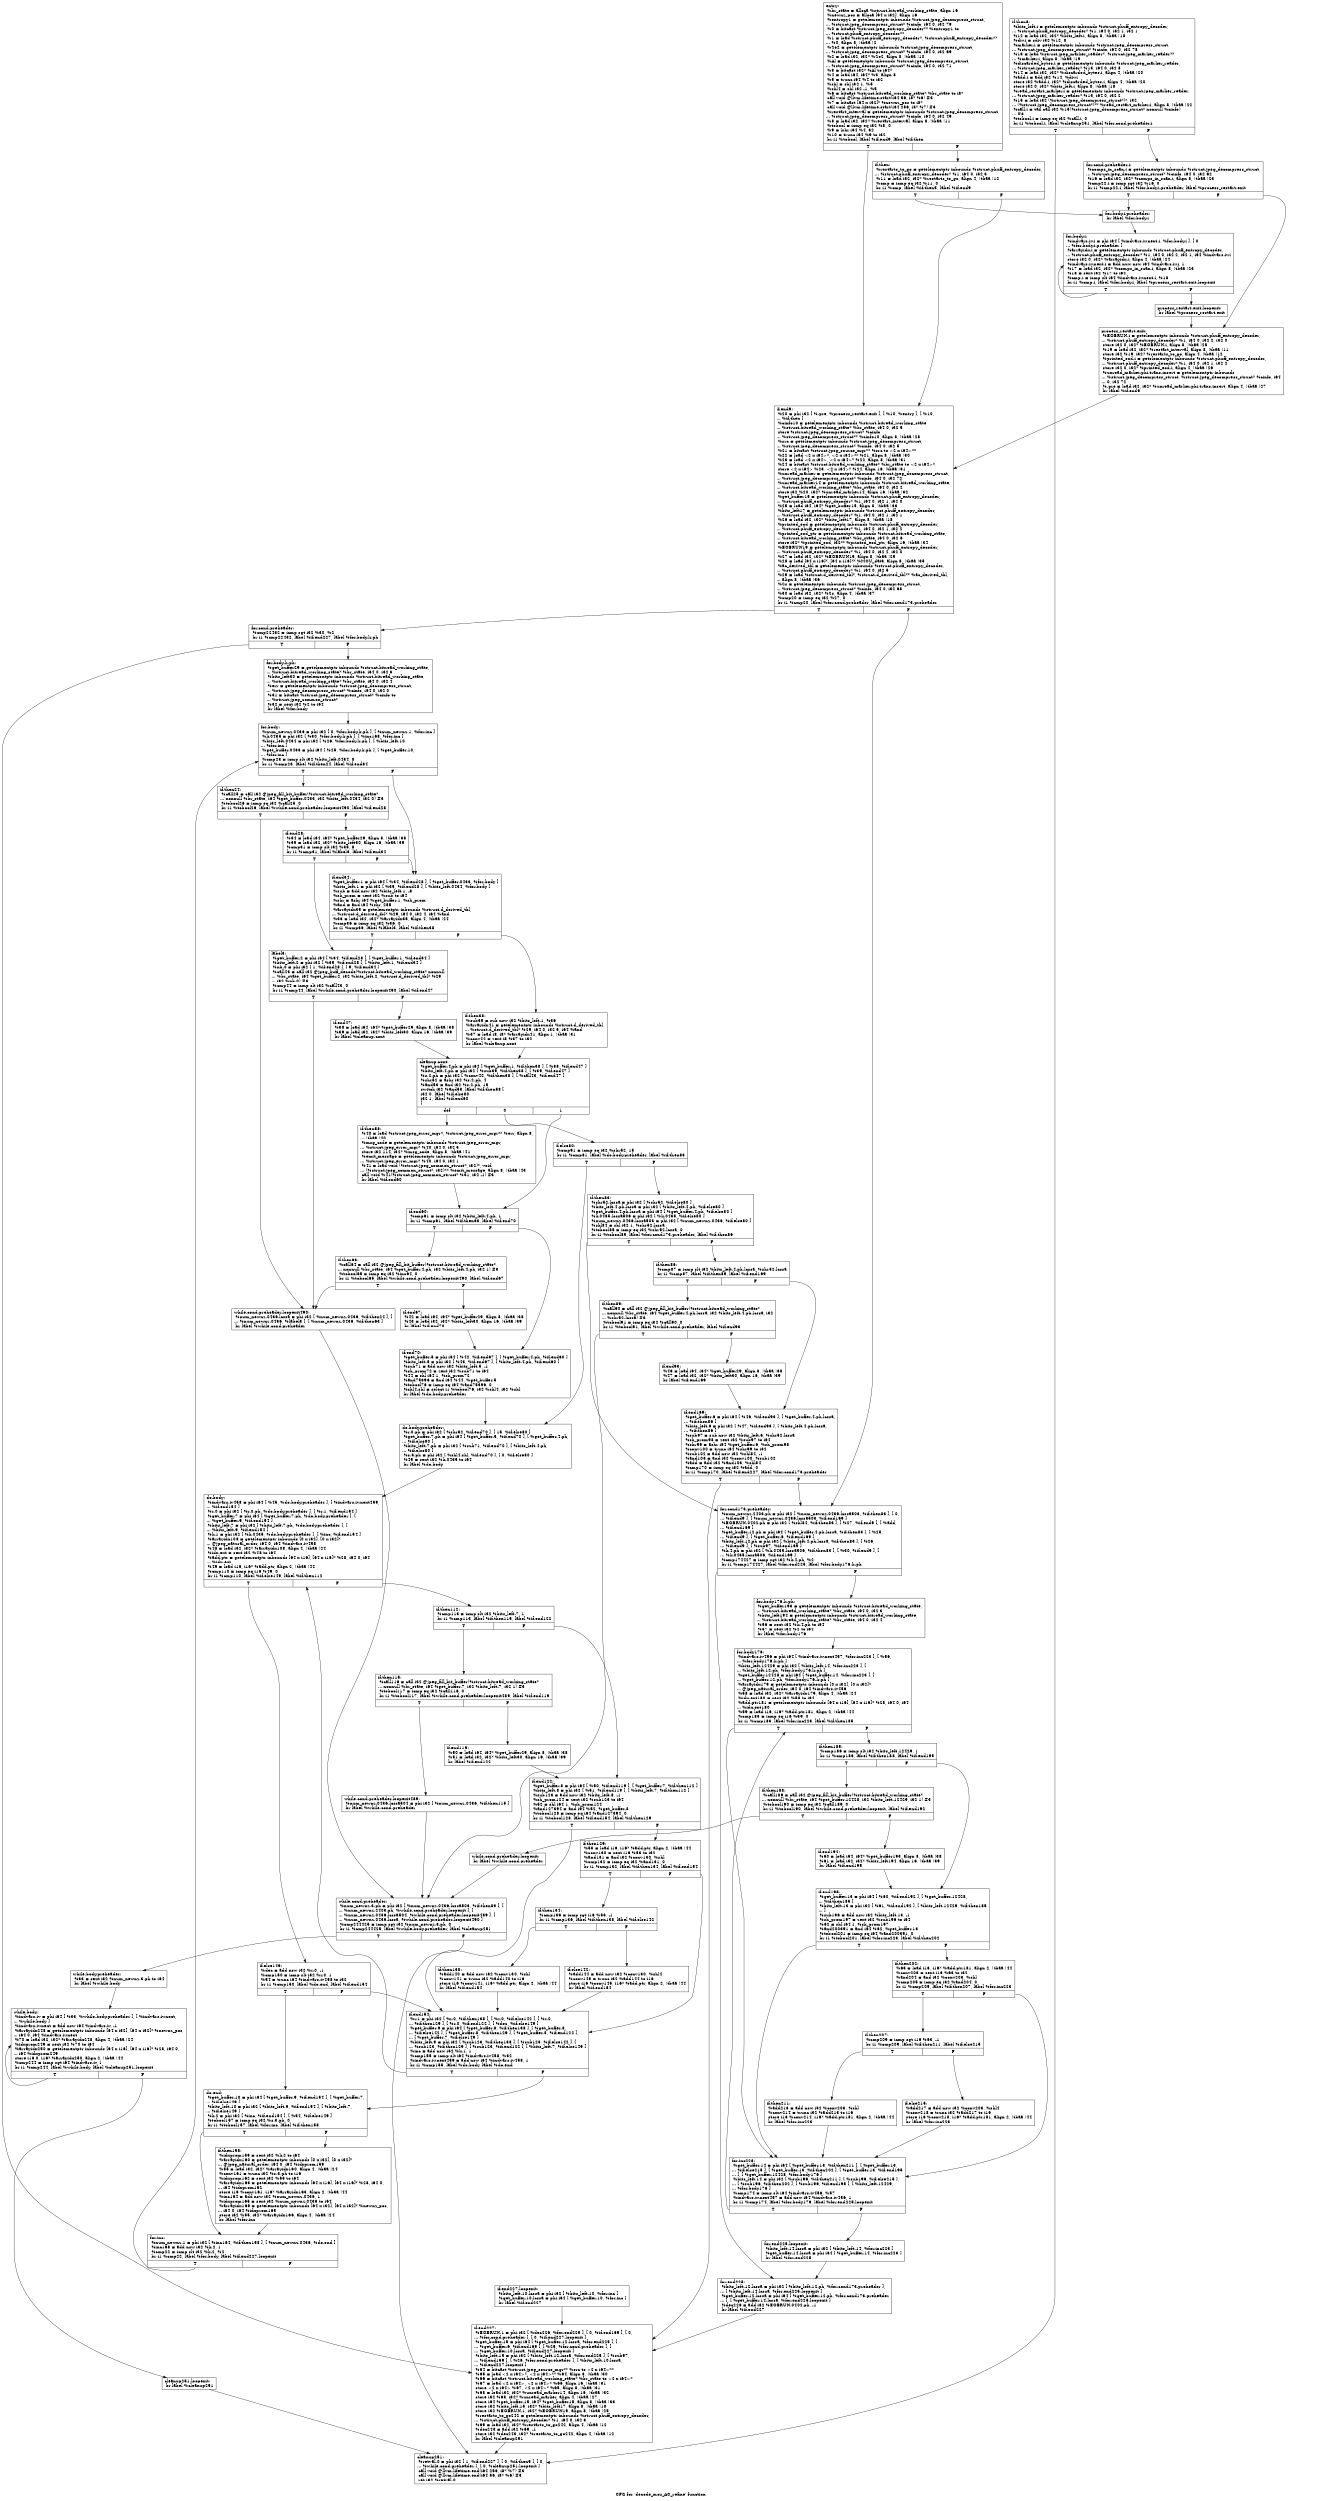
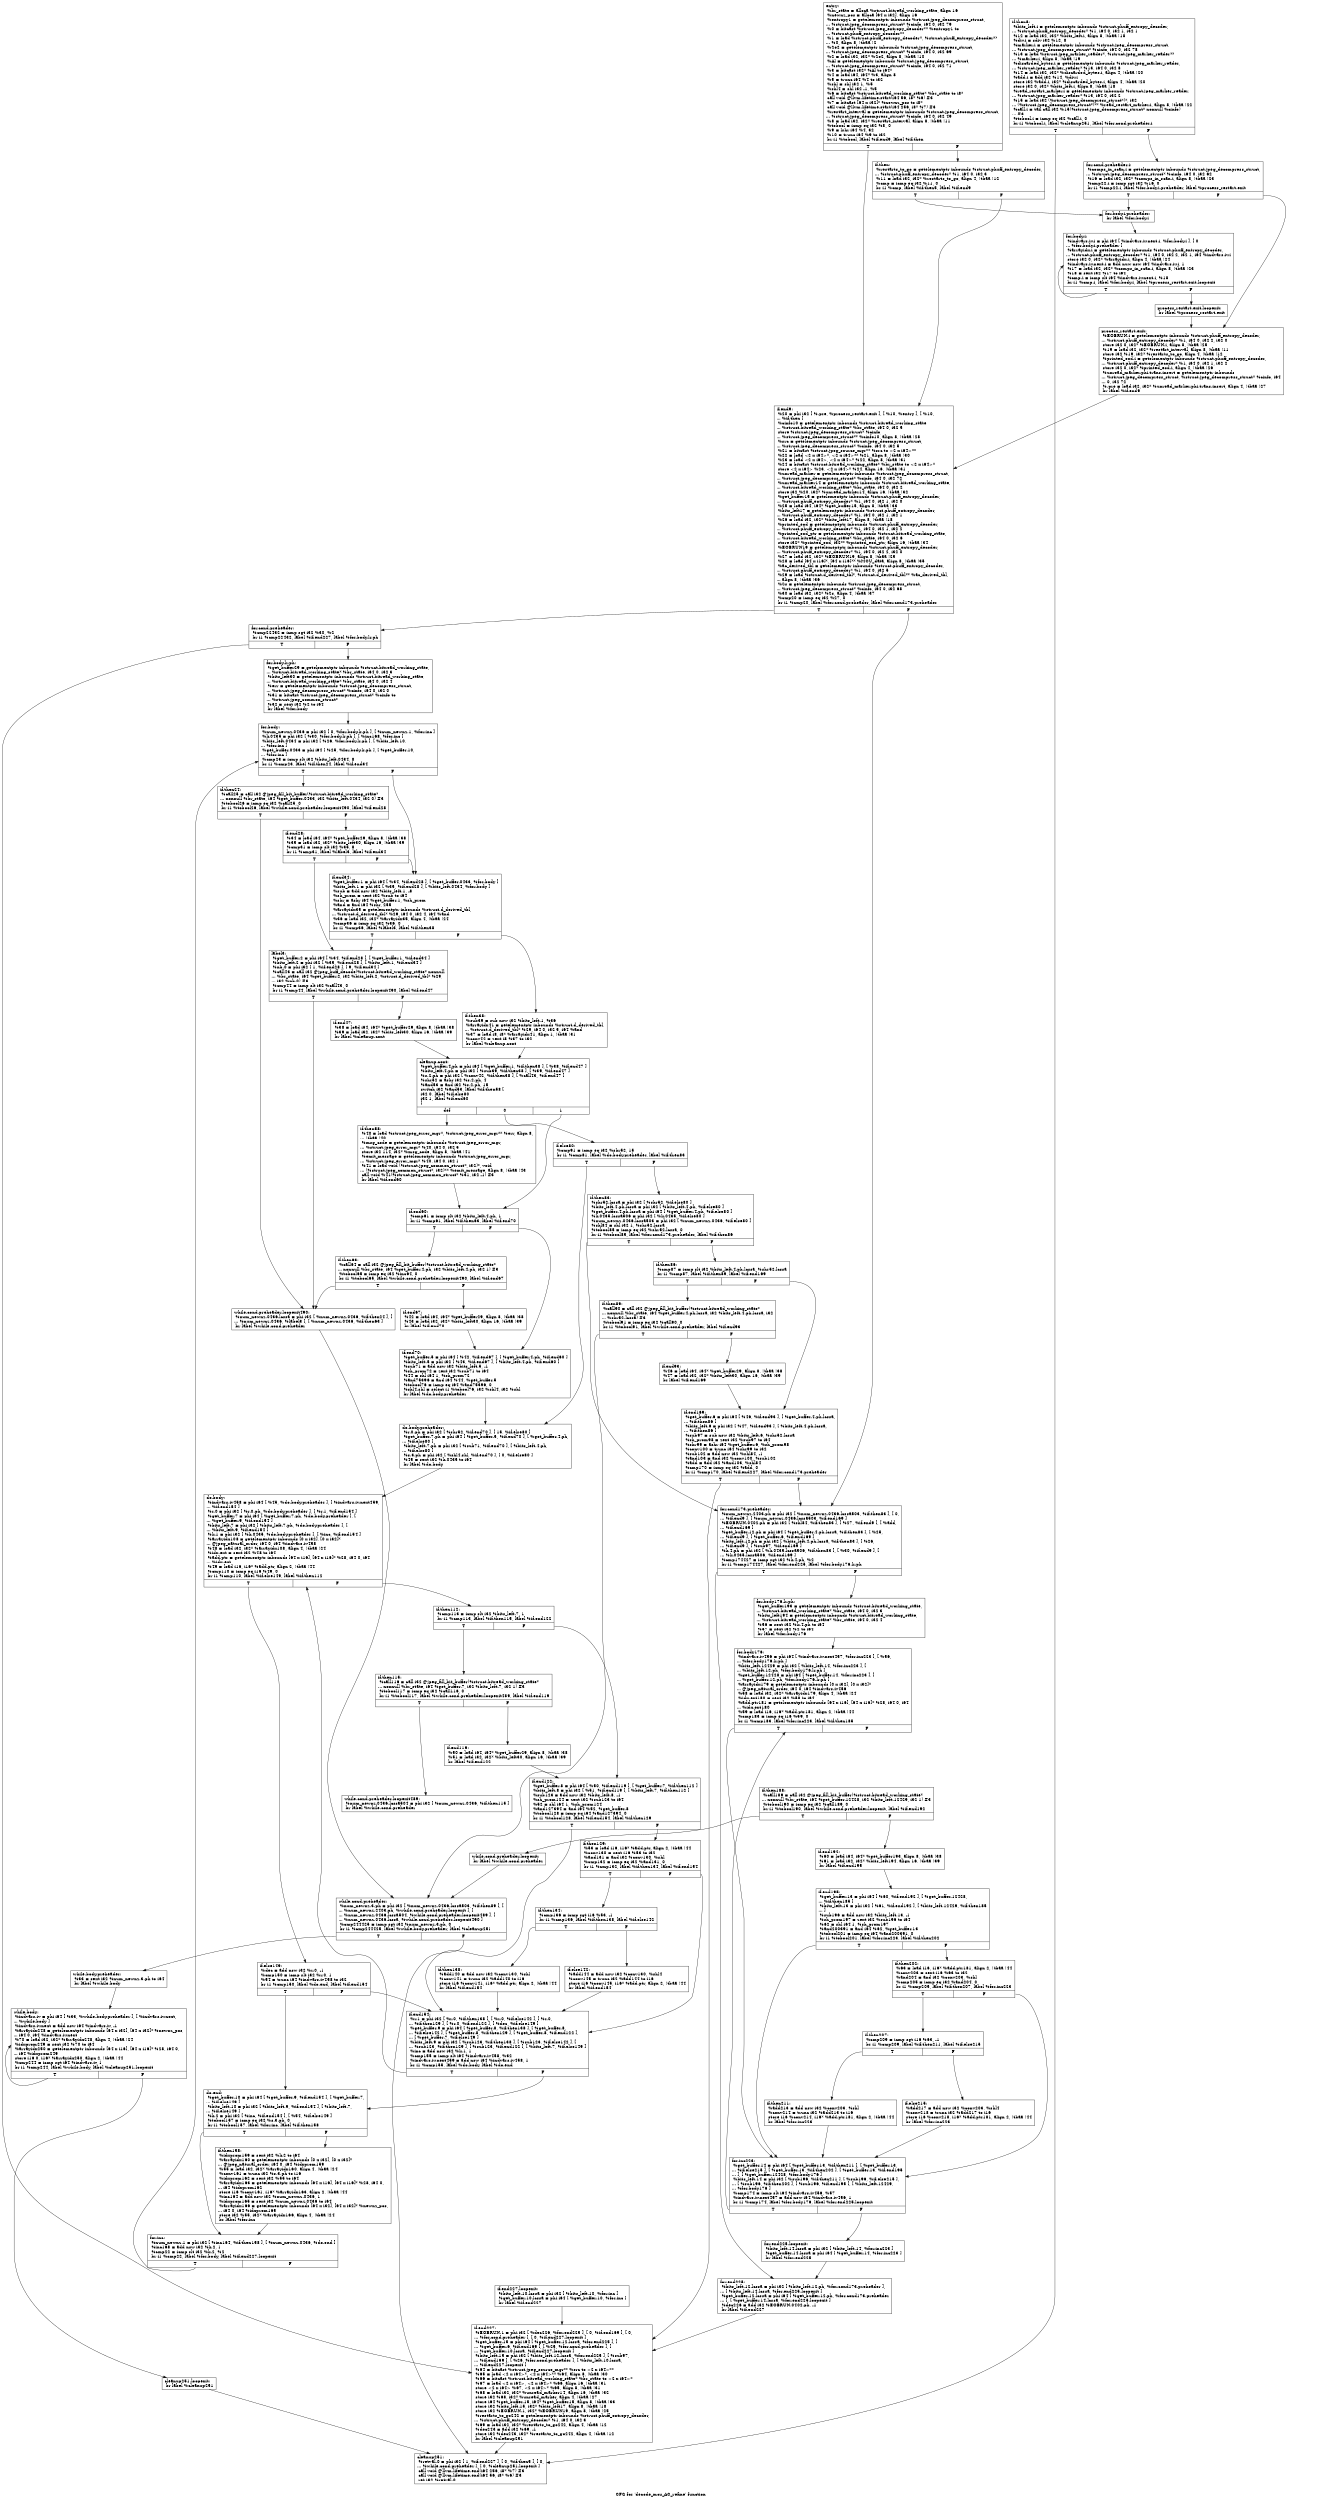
(877, 1755) -> none
(424, 1853) -> none
